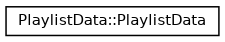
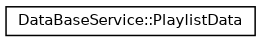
(112, 21) -> (131, 21)
